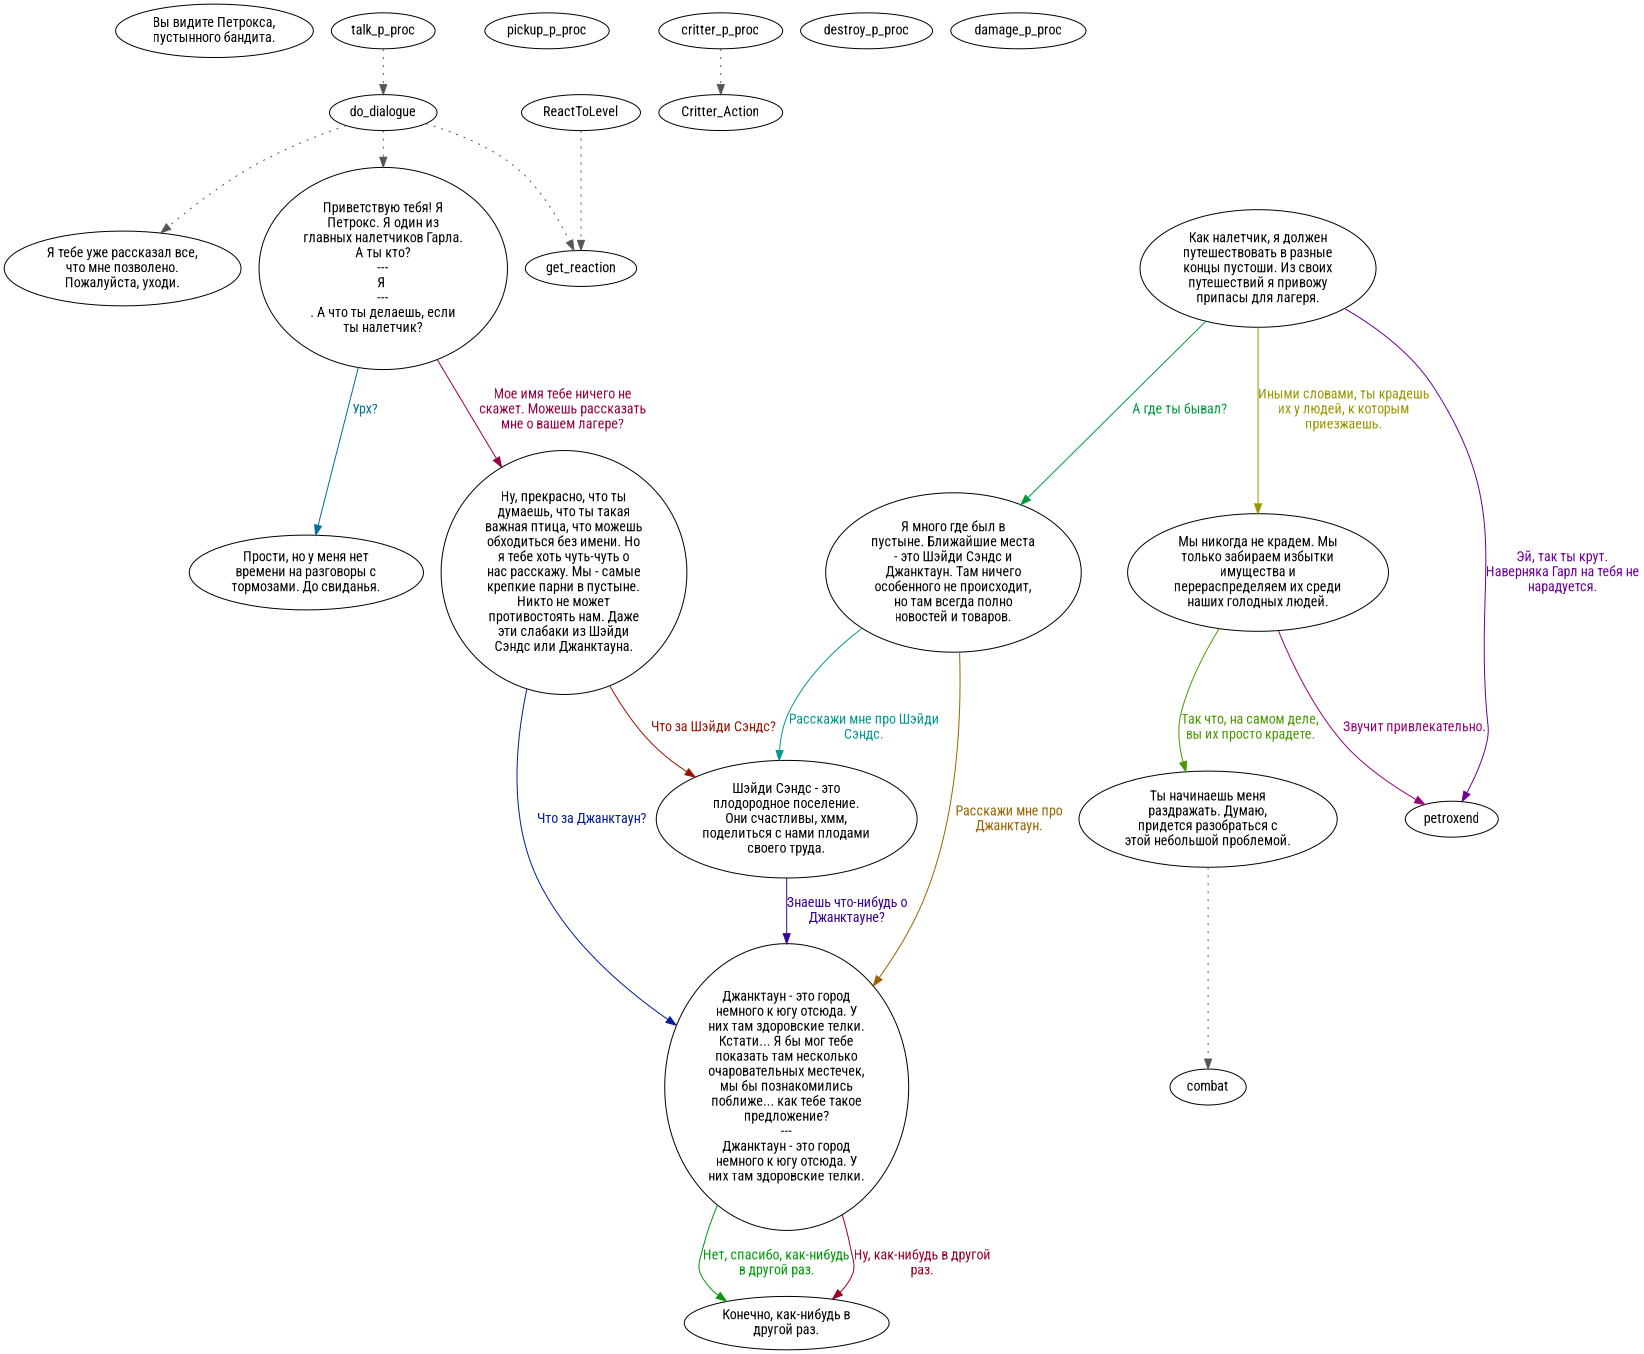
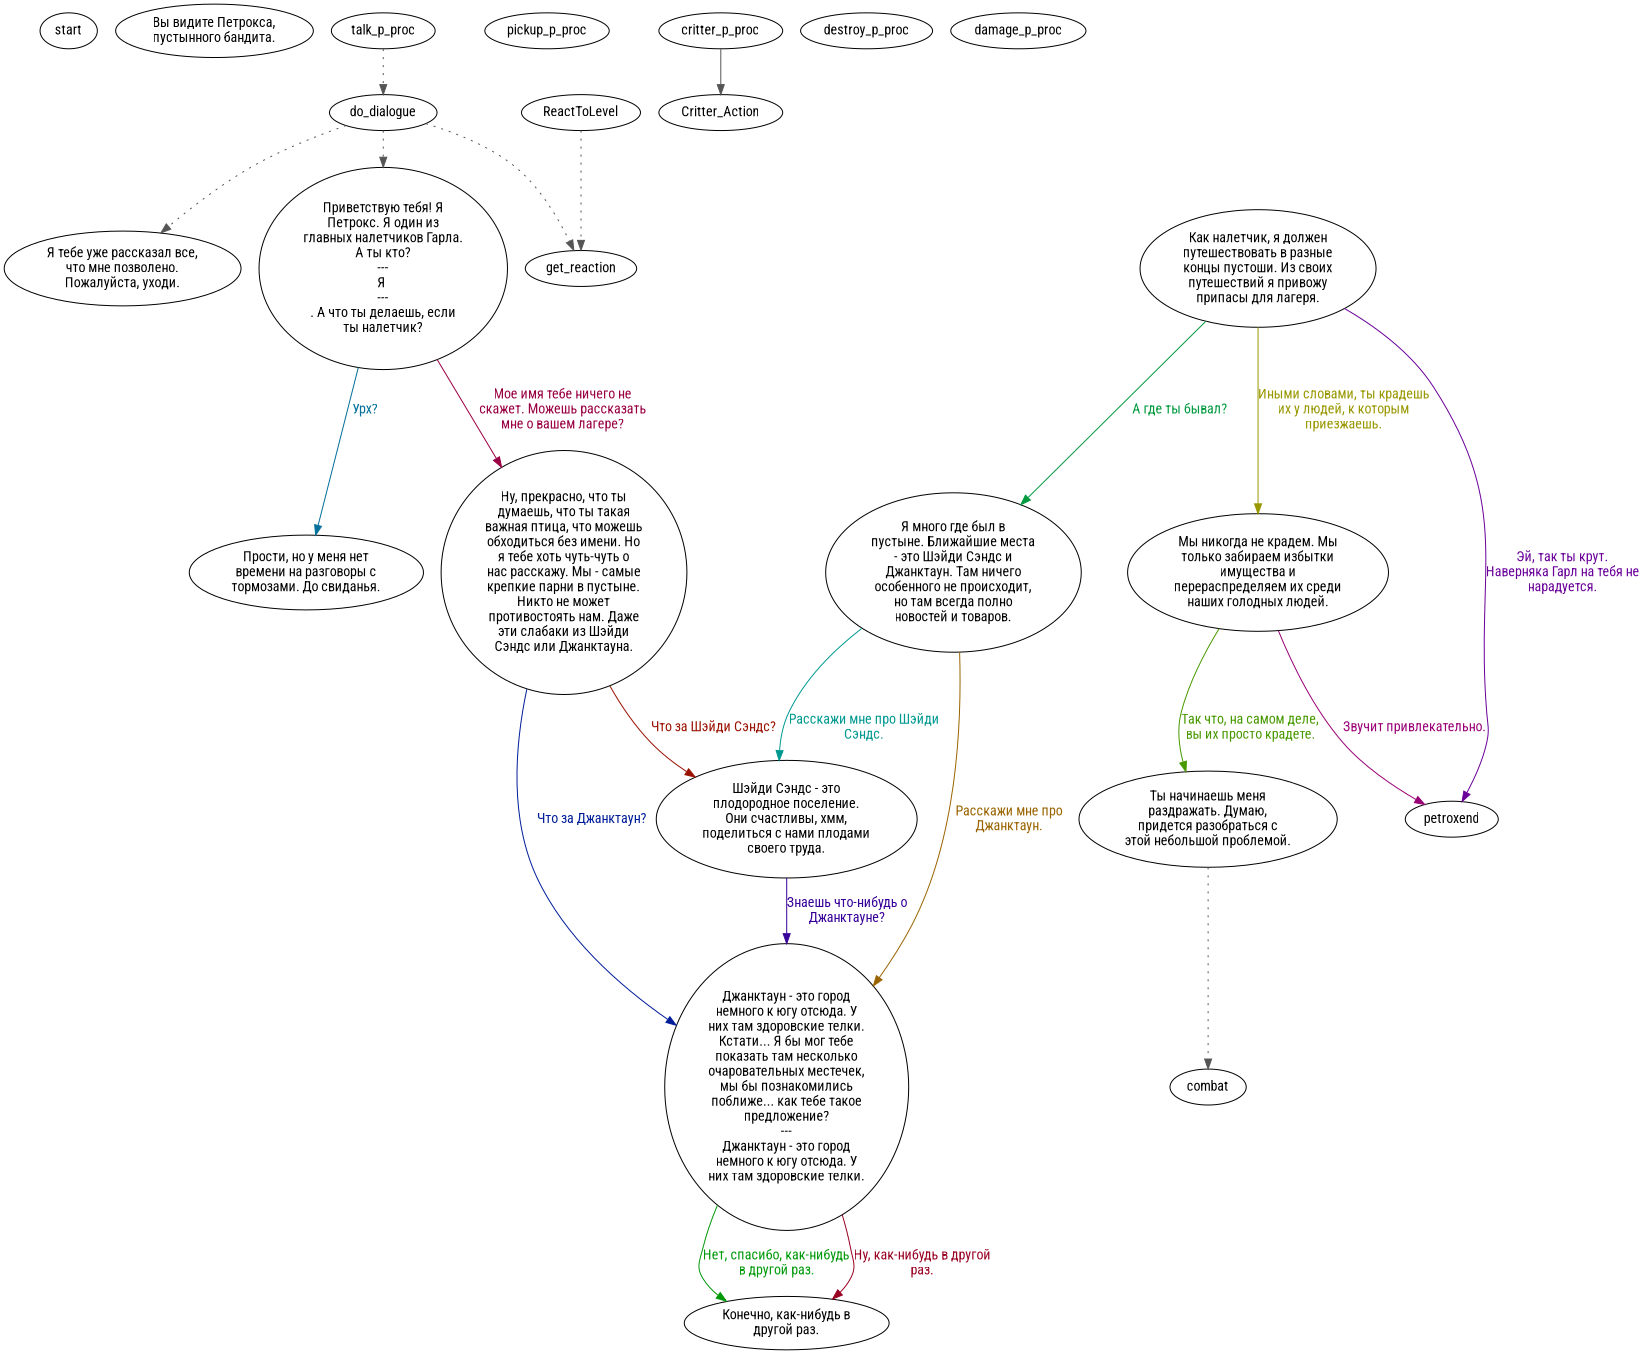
none -> (69, 31)
(721, 67) -> (721, 67)
